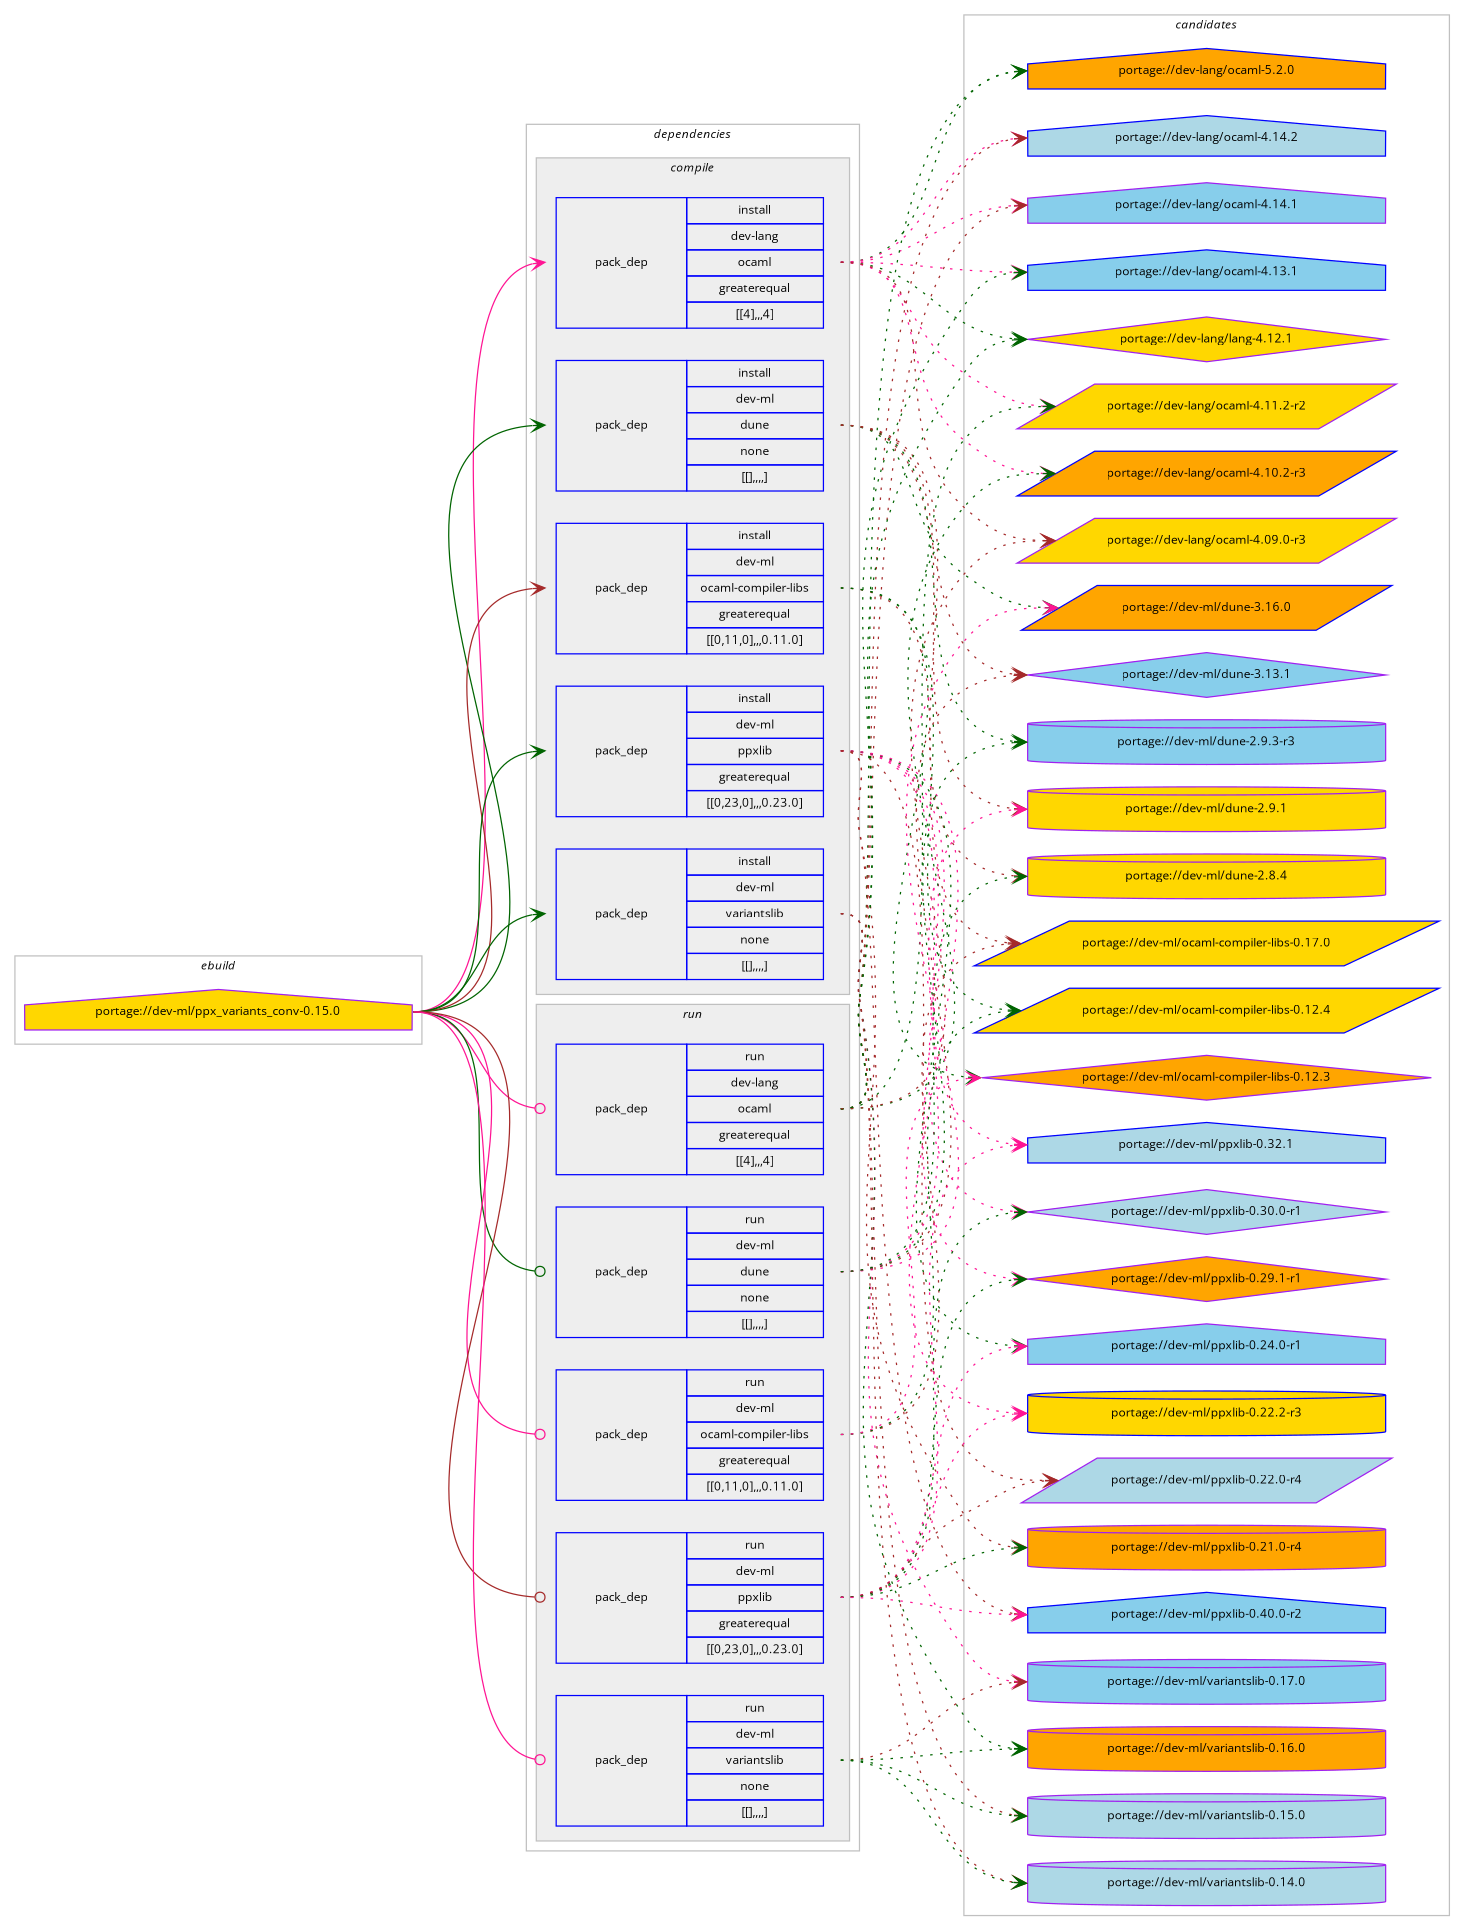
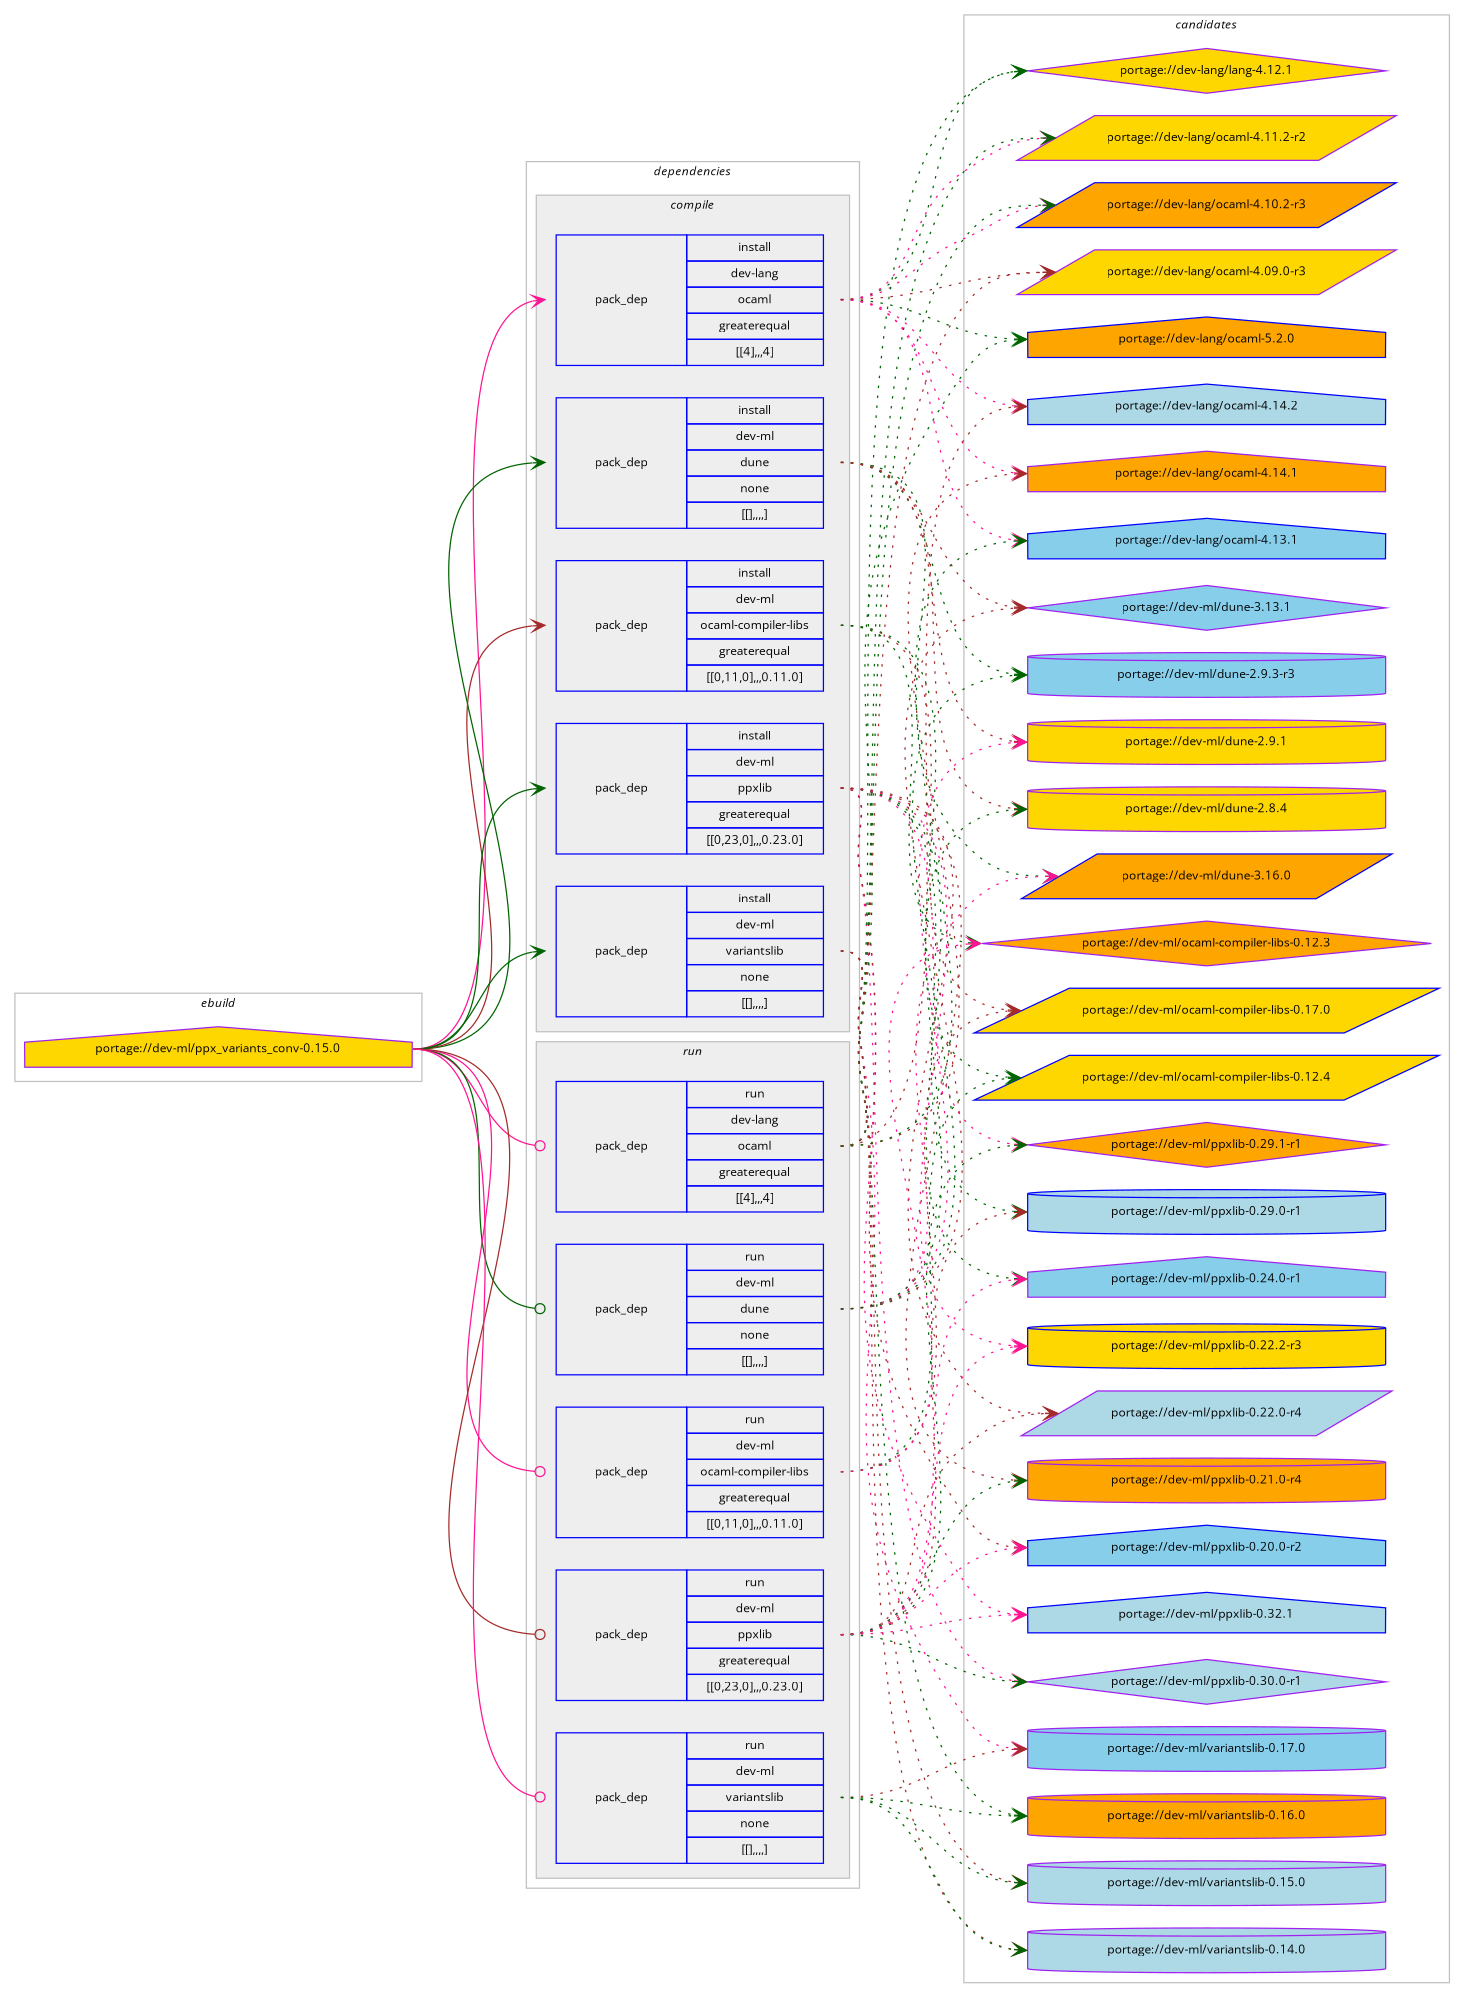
(1207, 205) -> (1207, 474)
none -> (1207, 1212)
(1207, 1615) -> (1207, 1548)
